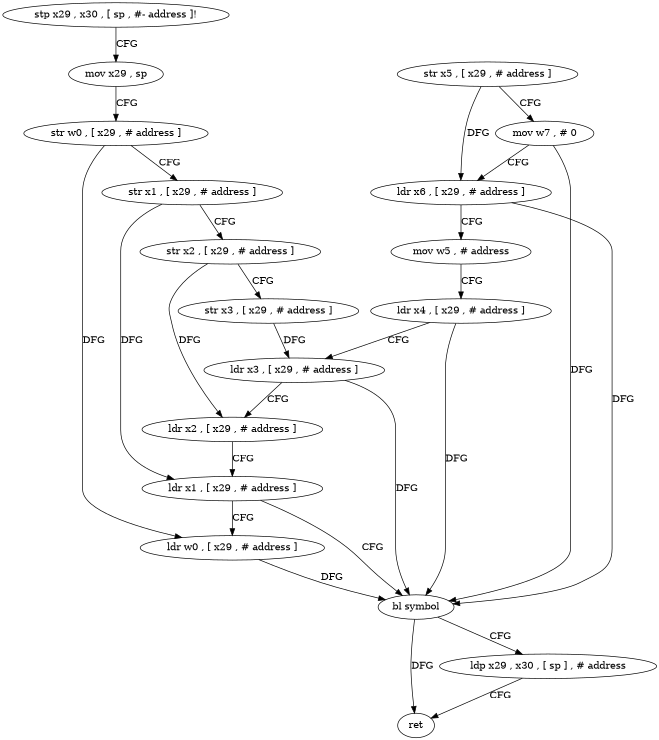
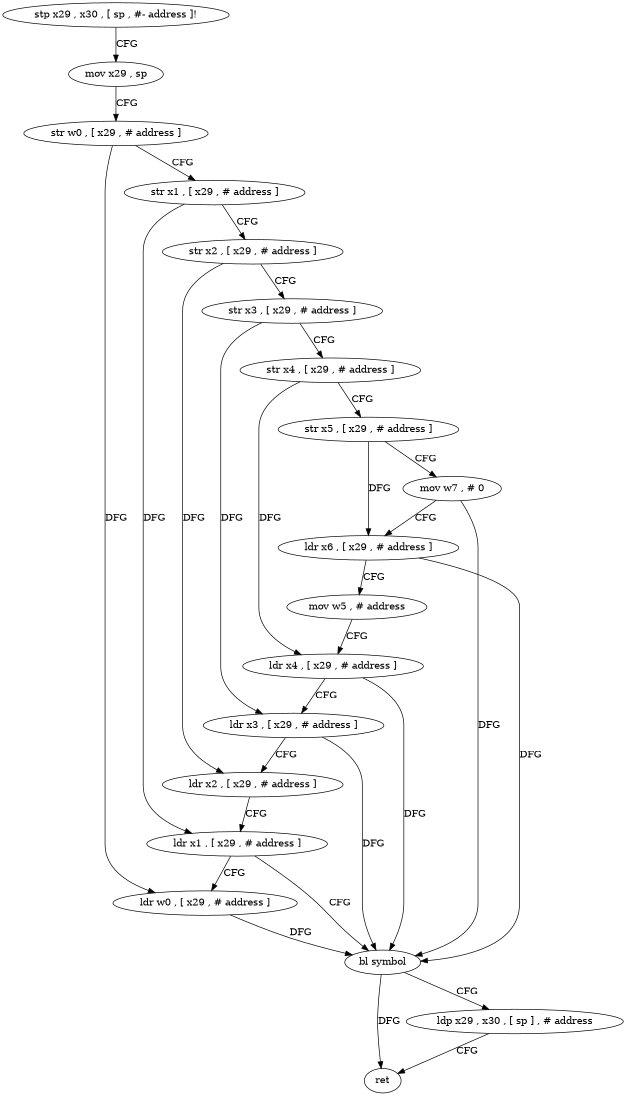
none -> (330, 370)
